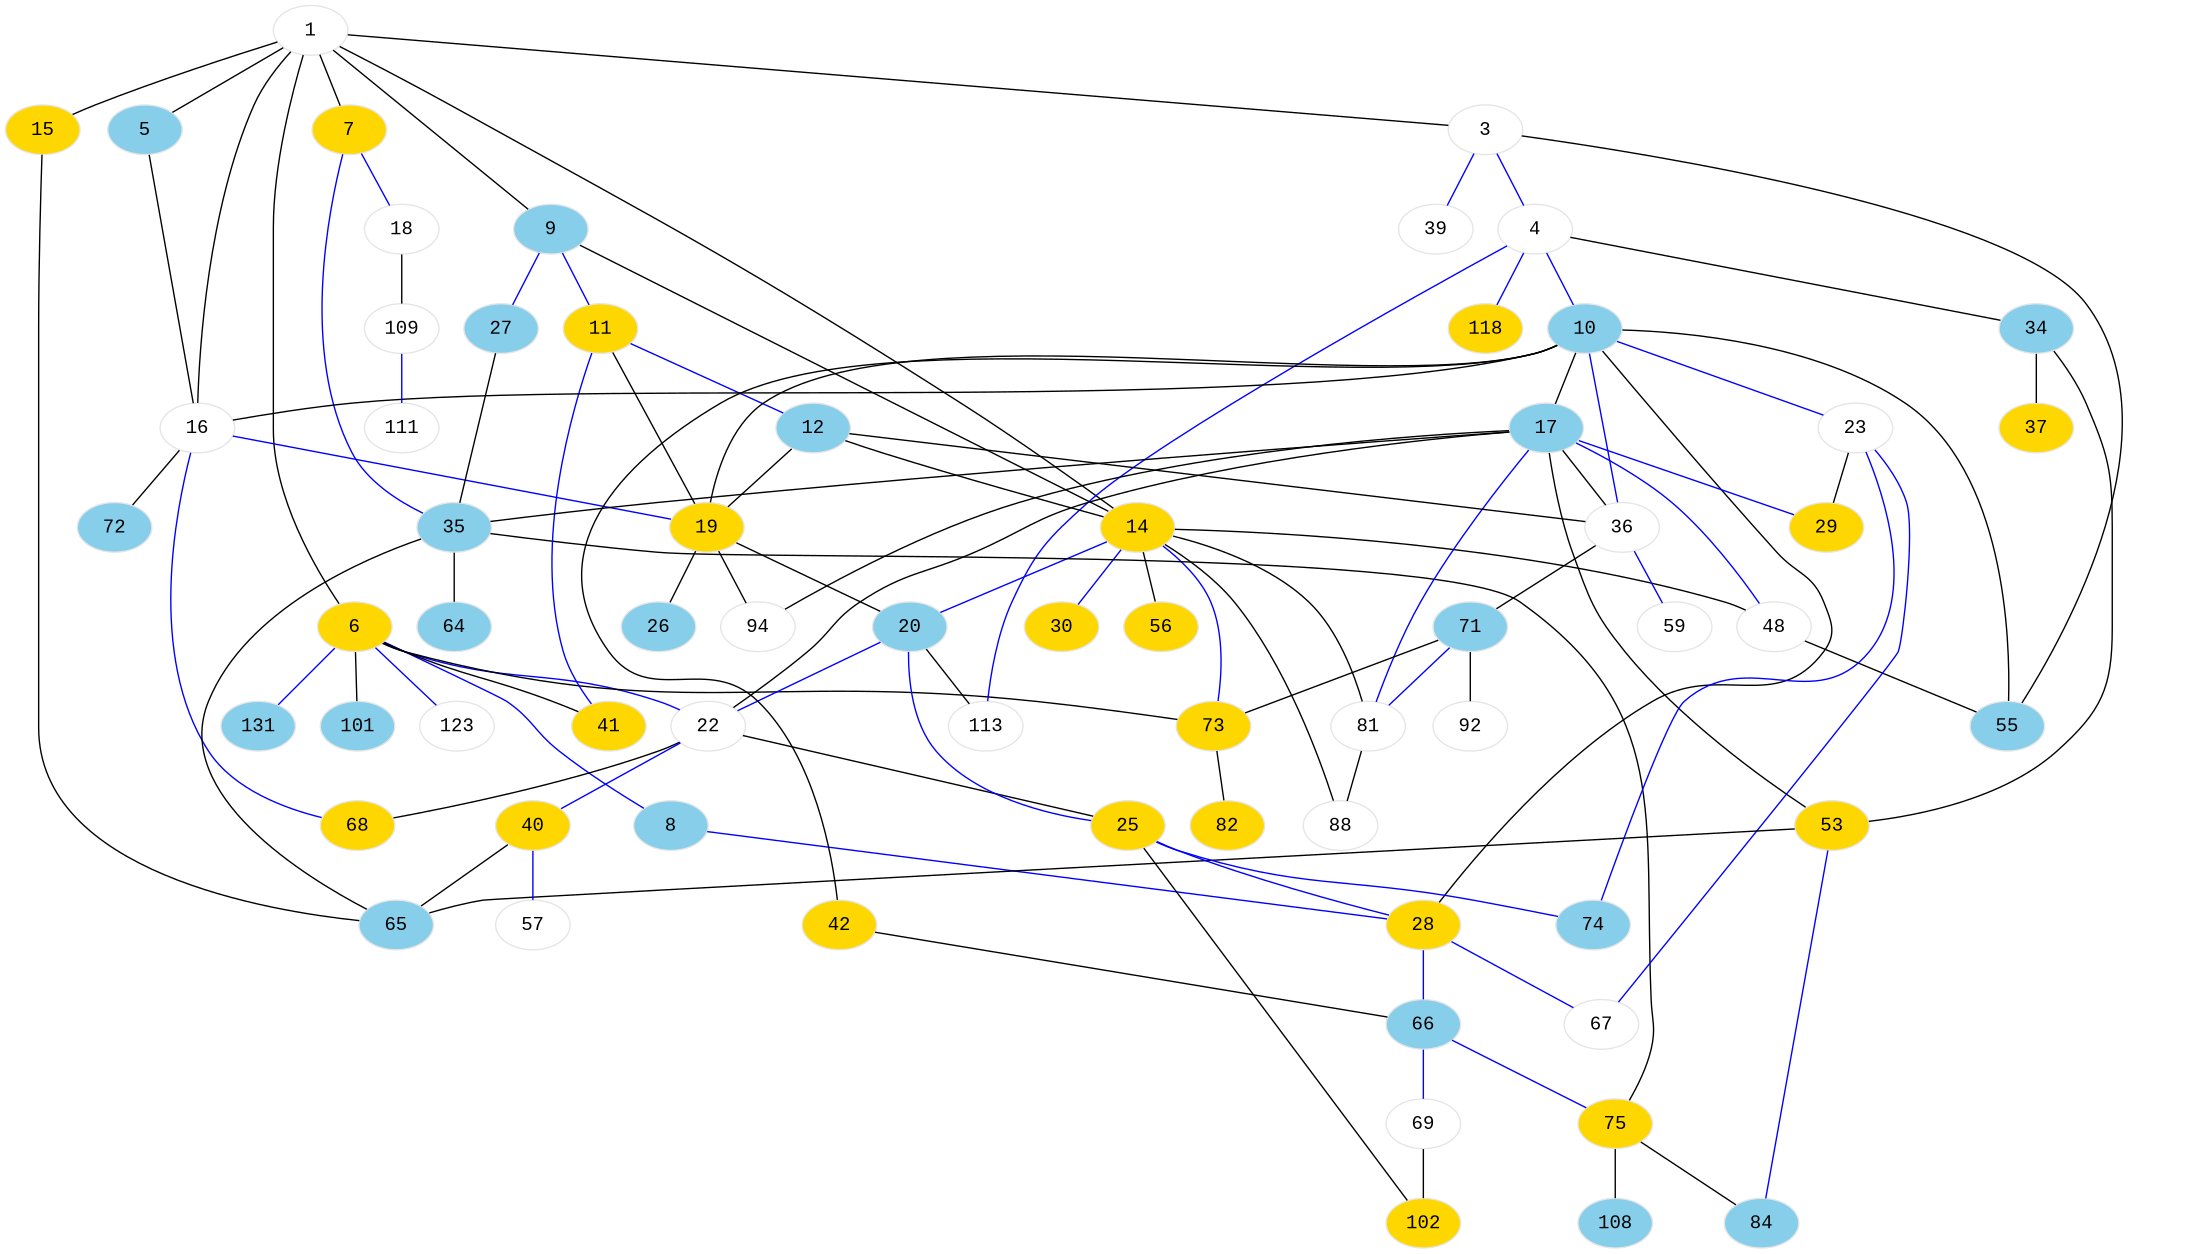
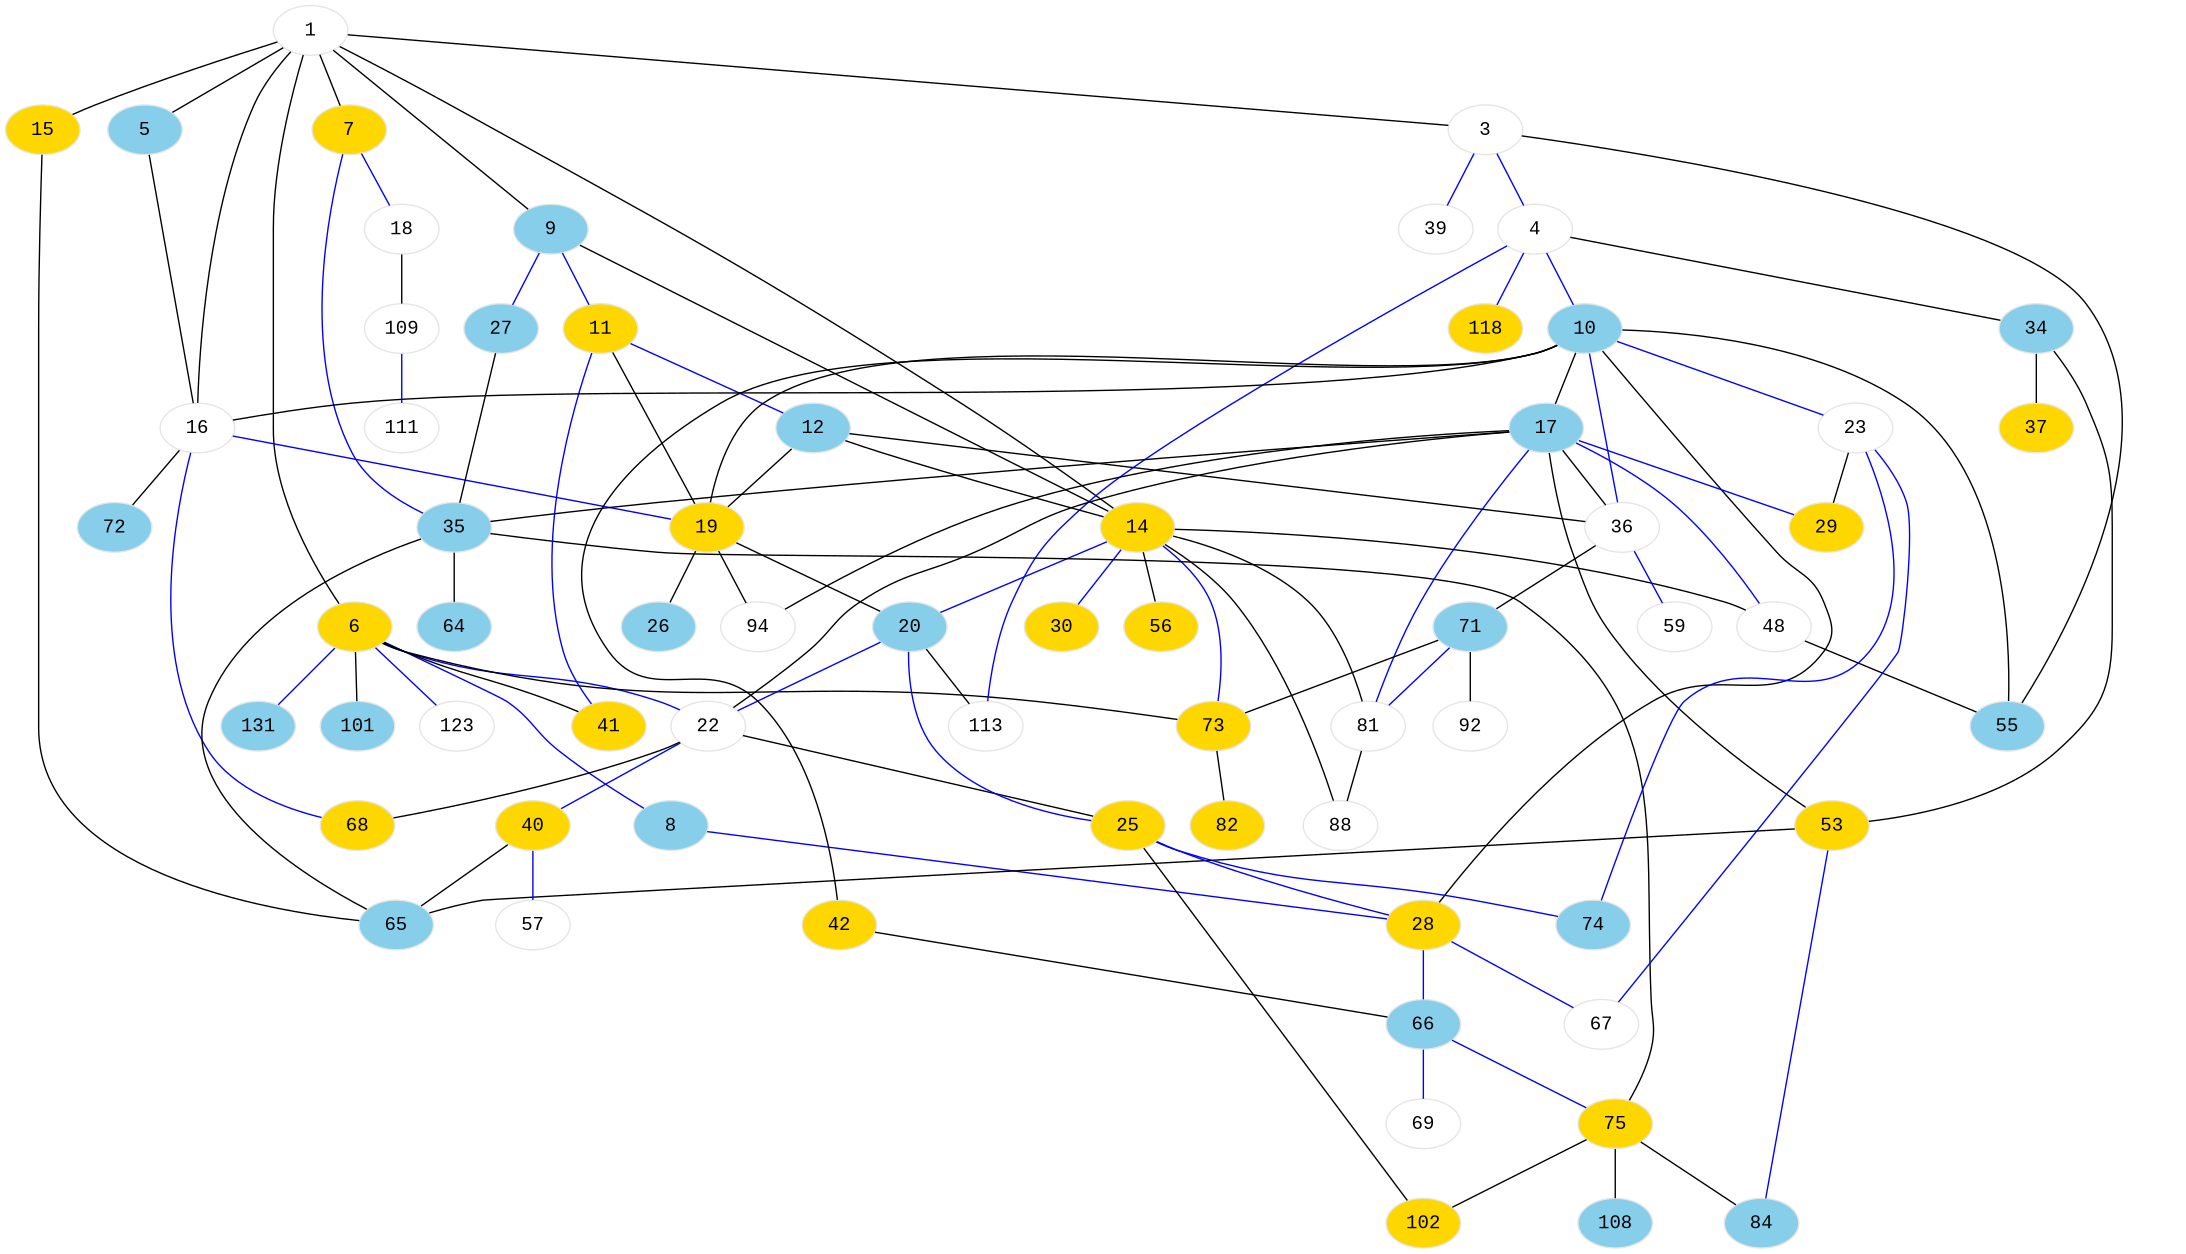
(1423, 1174) -> (1519, 1173)
